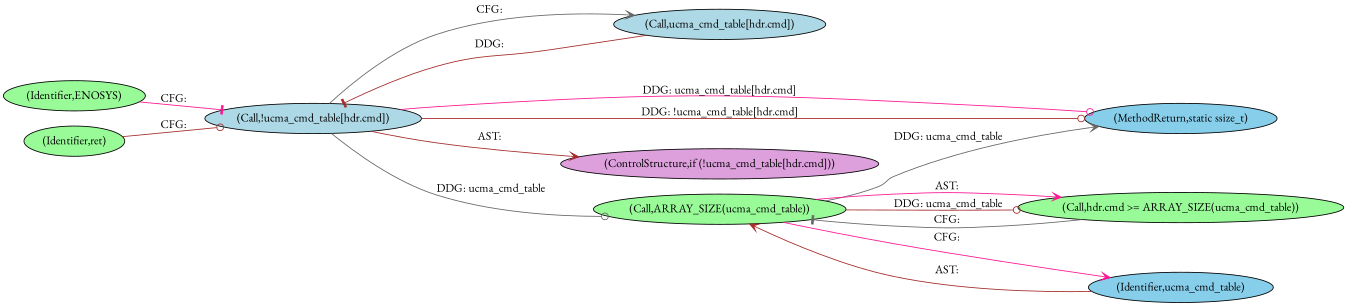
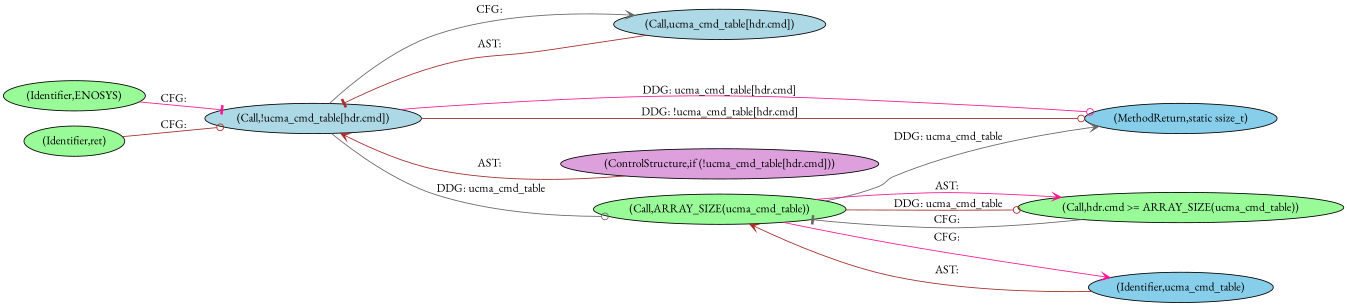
(491, 44) -> (491, 44)
(470, 147) -> (483, 177)
